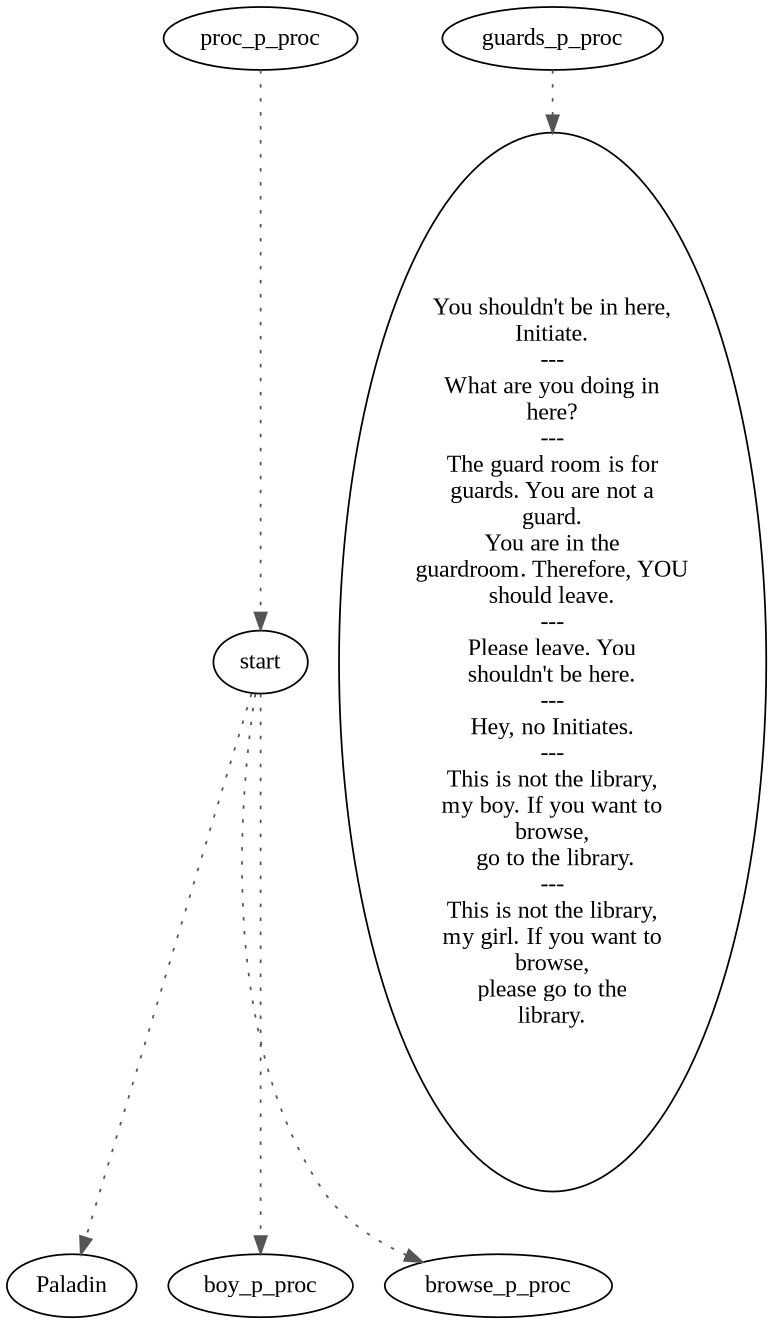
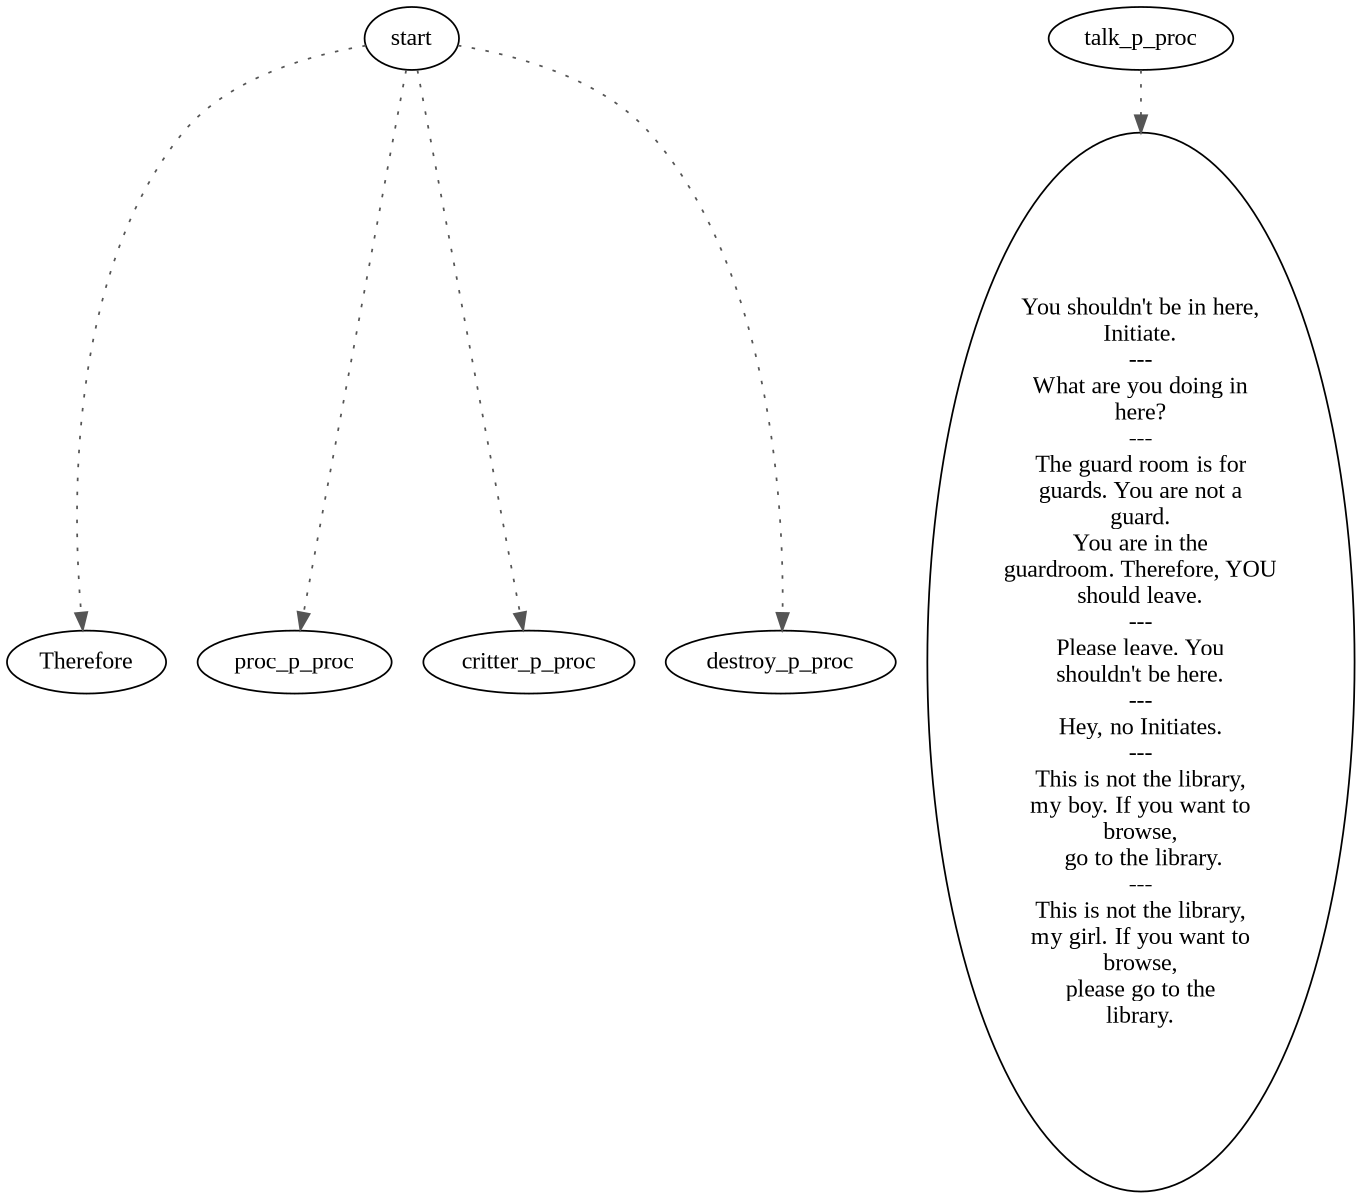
(553, 38) -> (1141, 38)
(261, 341) -> (355, 341)
(72, 1286) -> (87, 662)
(261, 1286) -> (529, 662)
(498, 1286) -> (781, 662)
